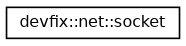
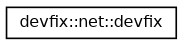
(93, 23) -> (91, 23)
